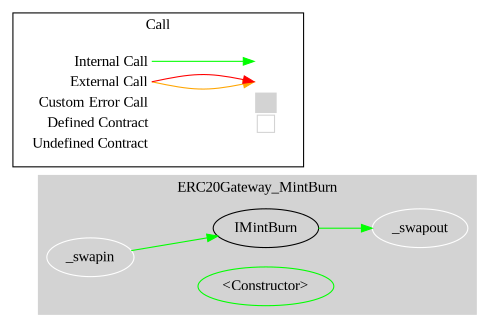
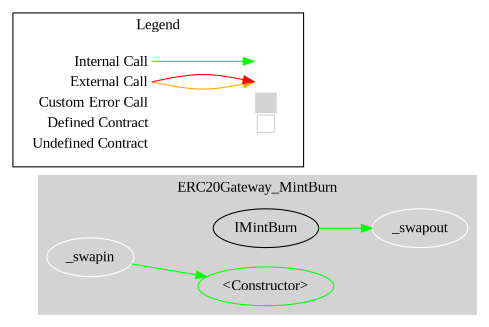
(158, 25) -> (158, 25)
(169, 244) -> (164, 269)
